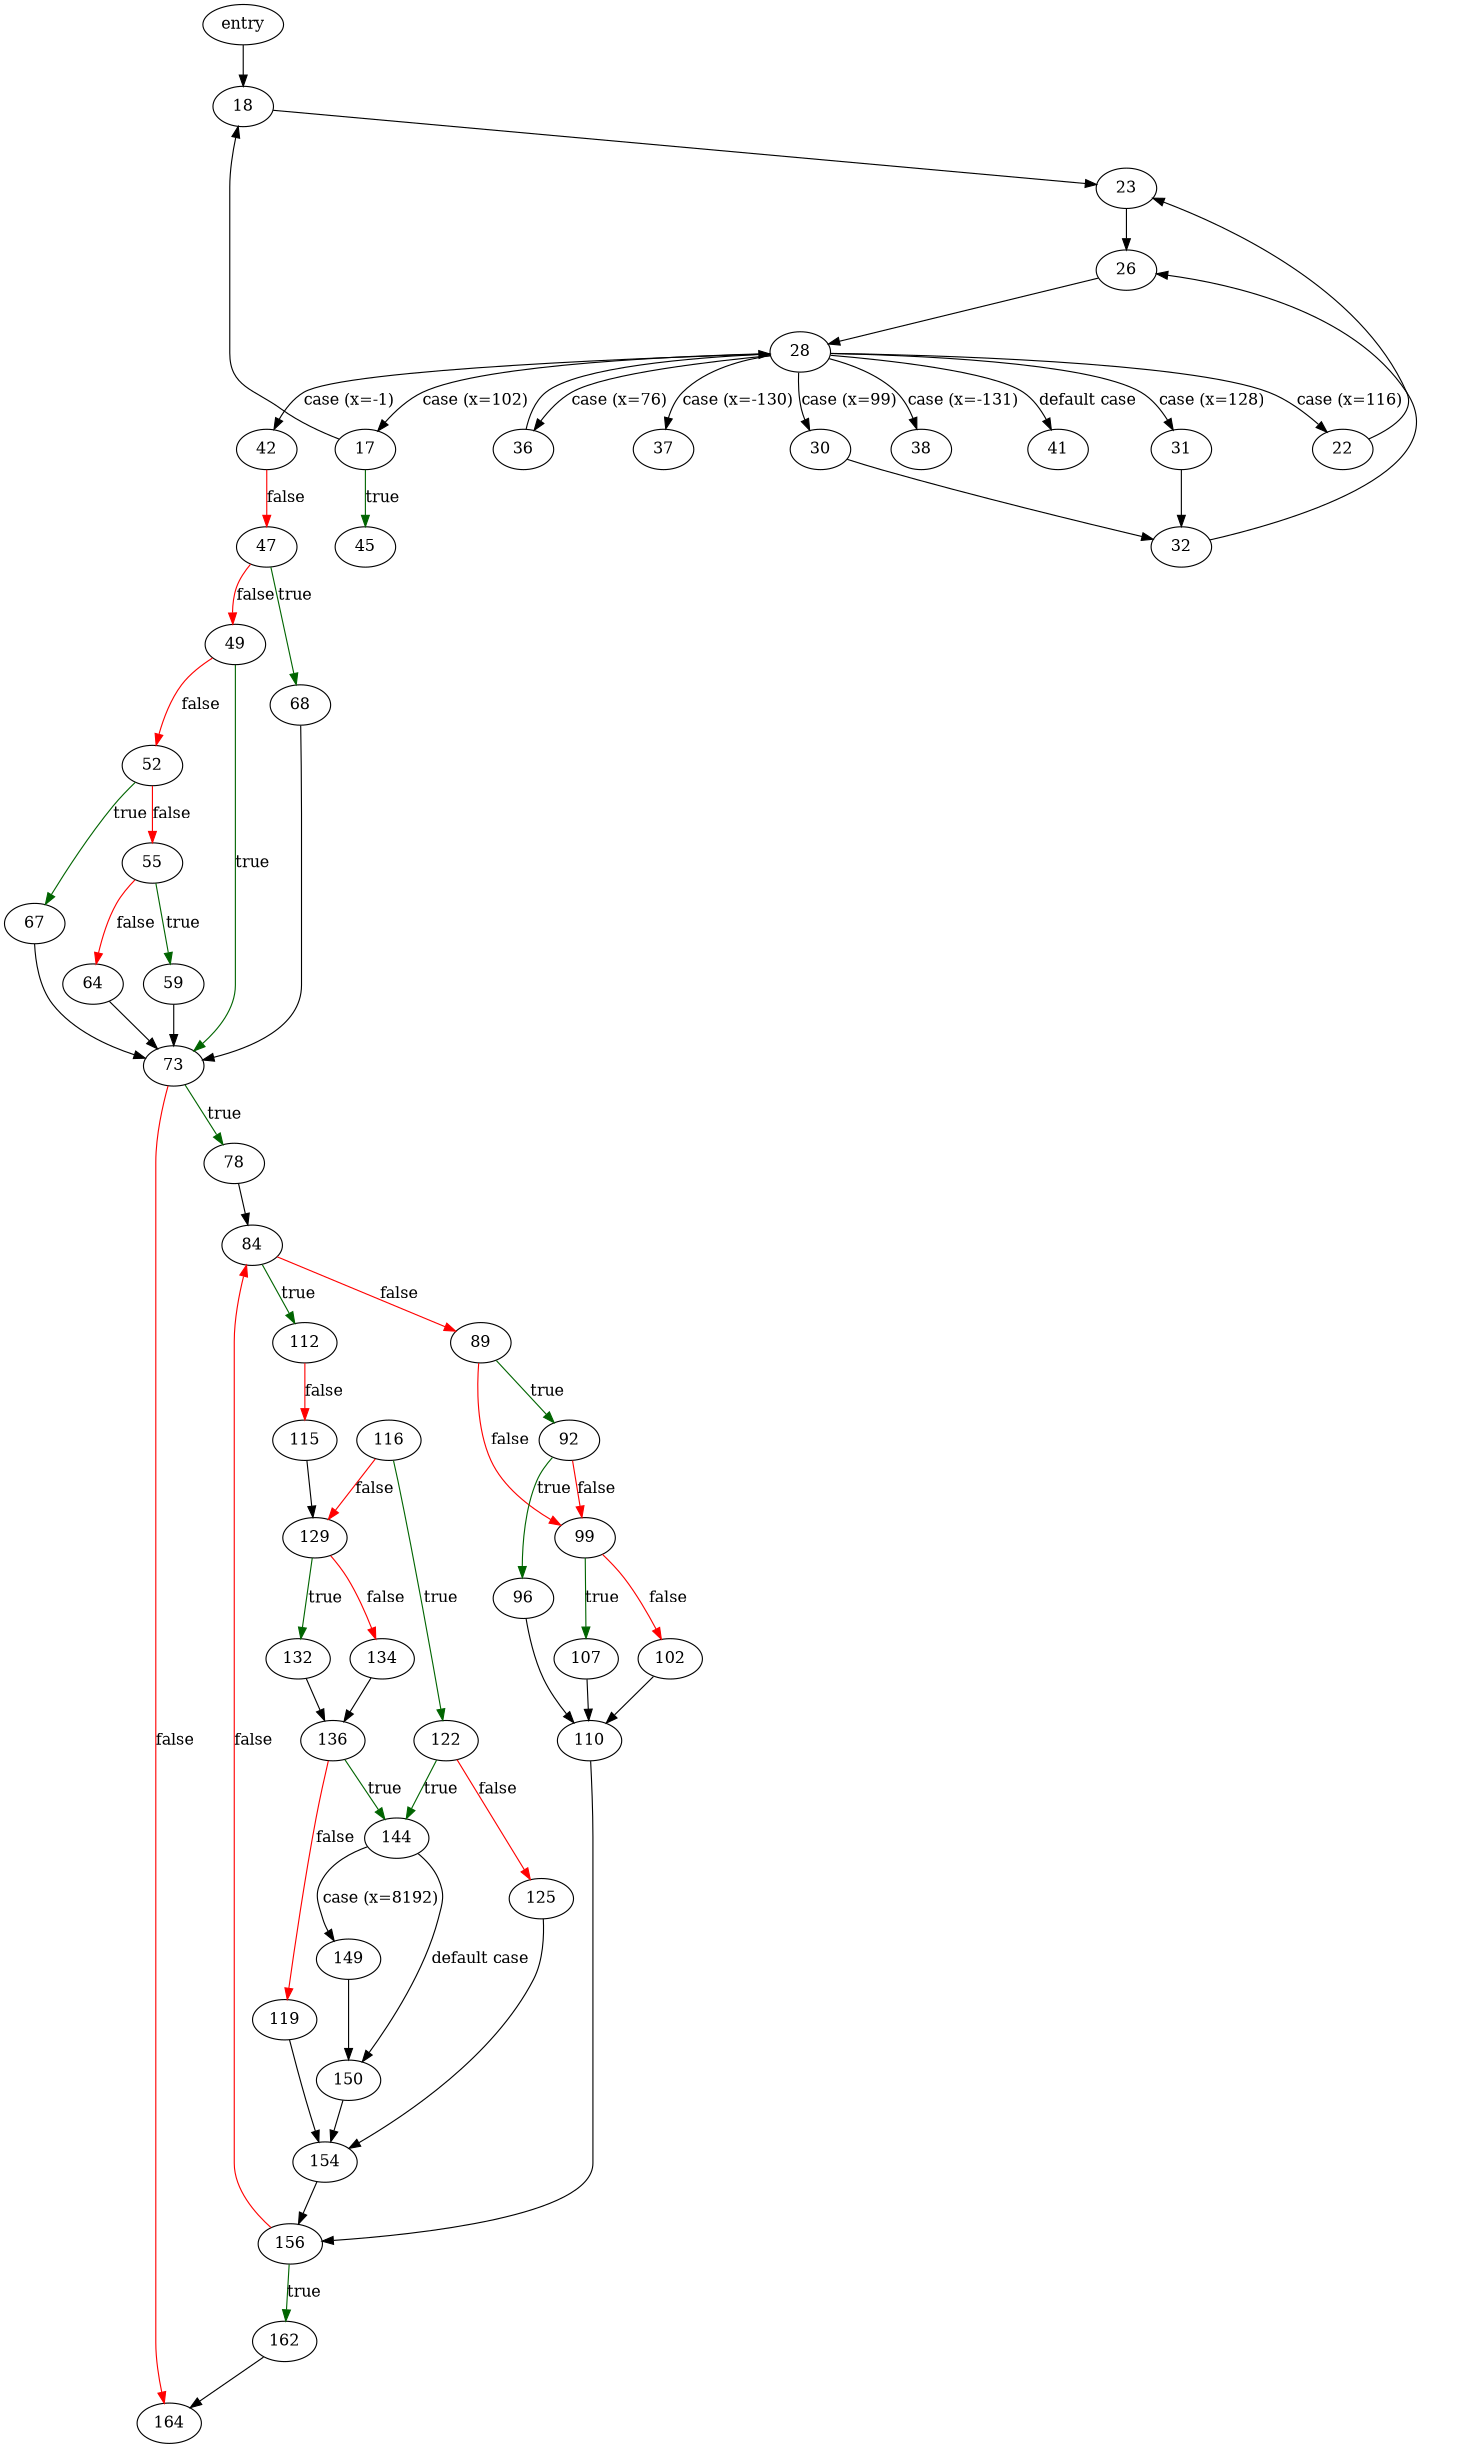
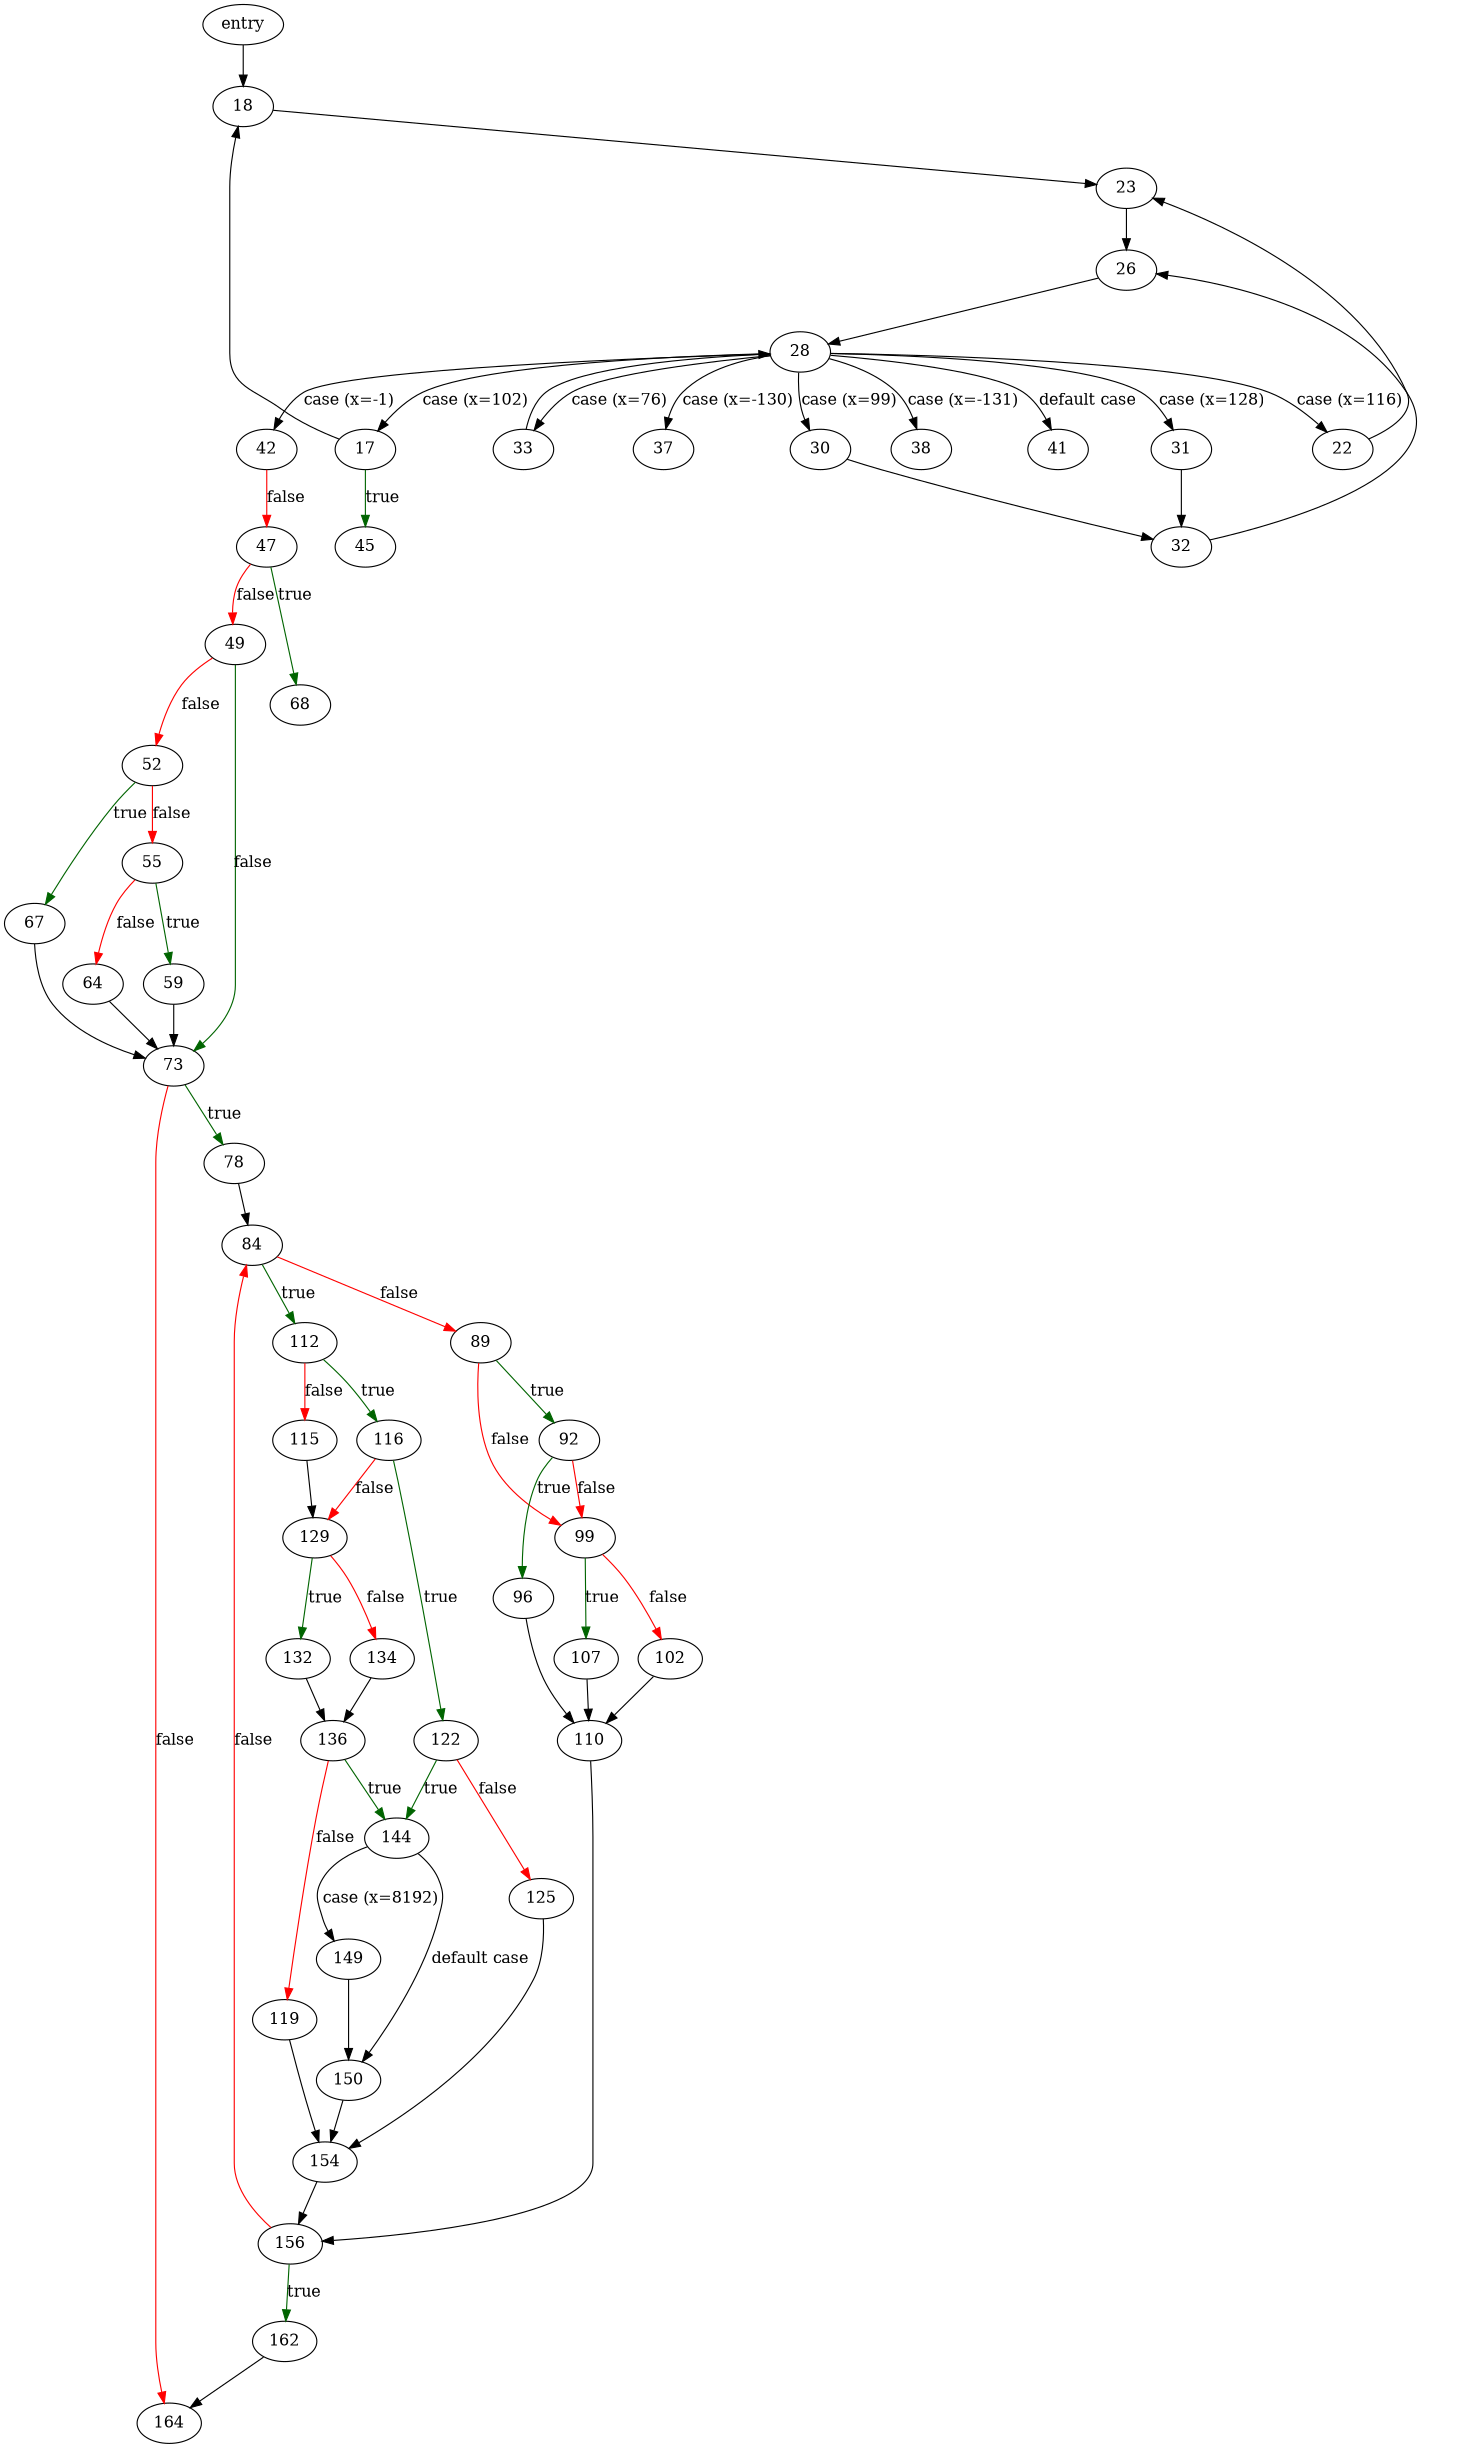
(523, 449) -> (523, 449)
(253, 863) -> (253, 863)
(302, 916) -> none
none -> (349, 1384)
